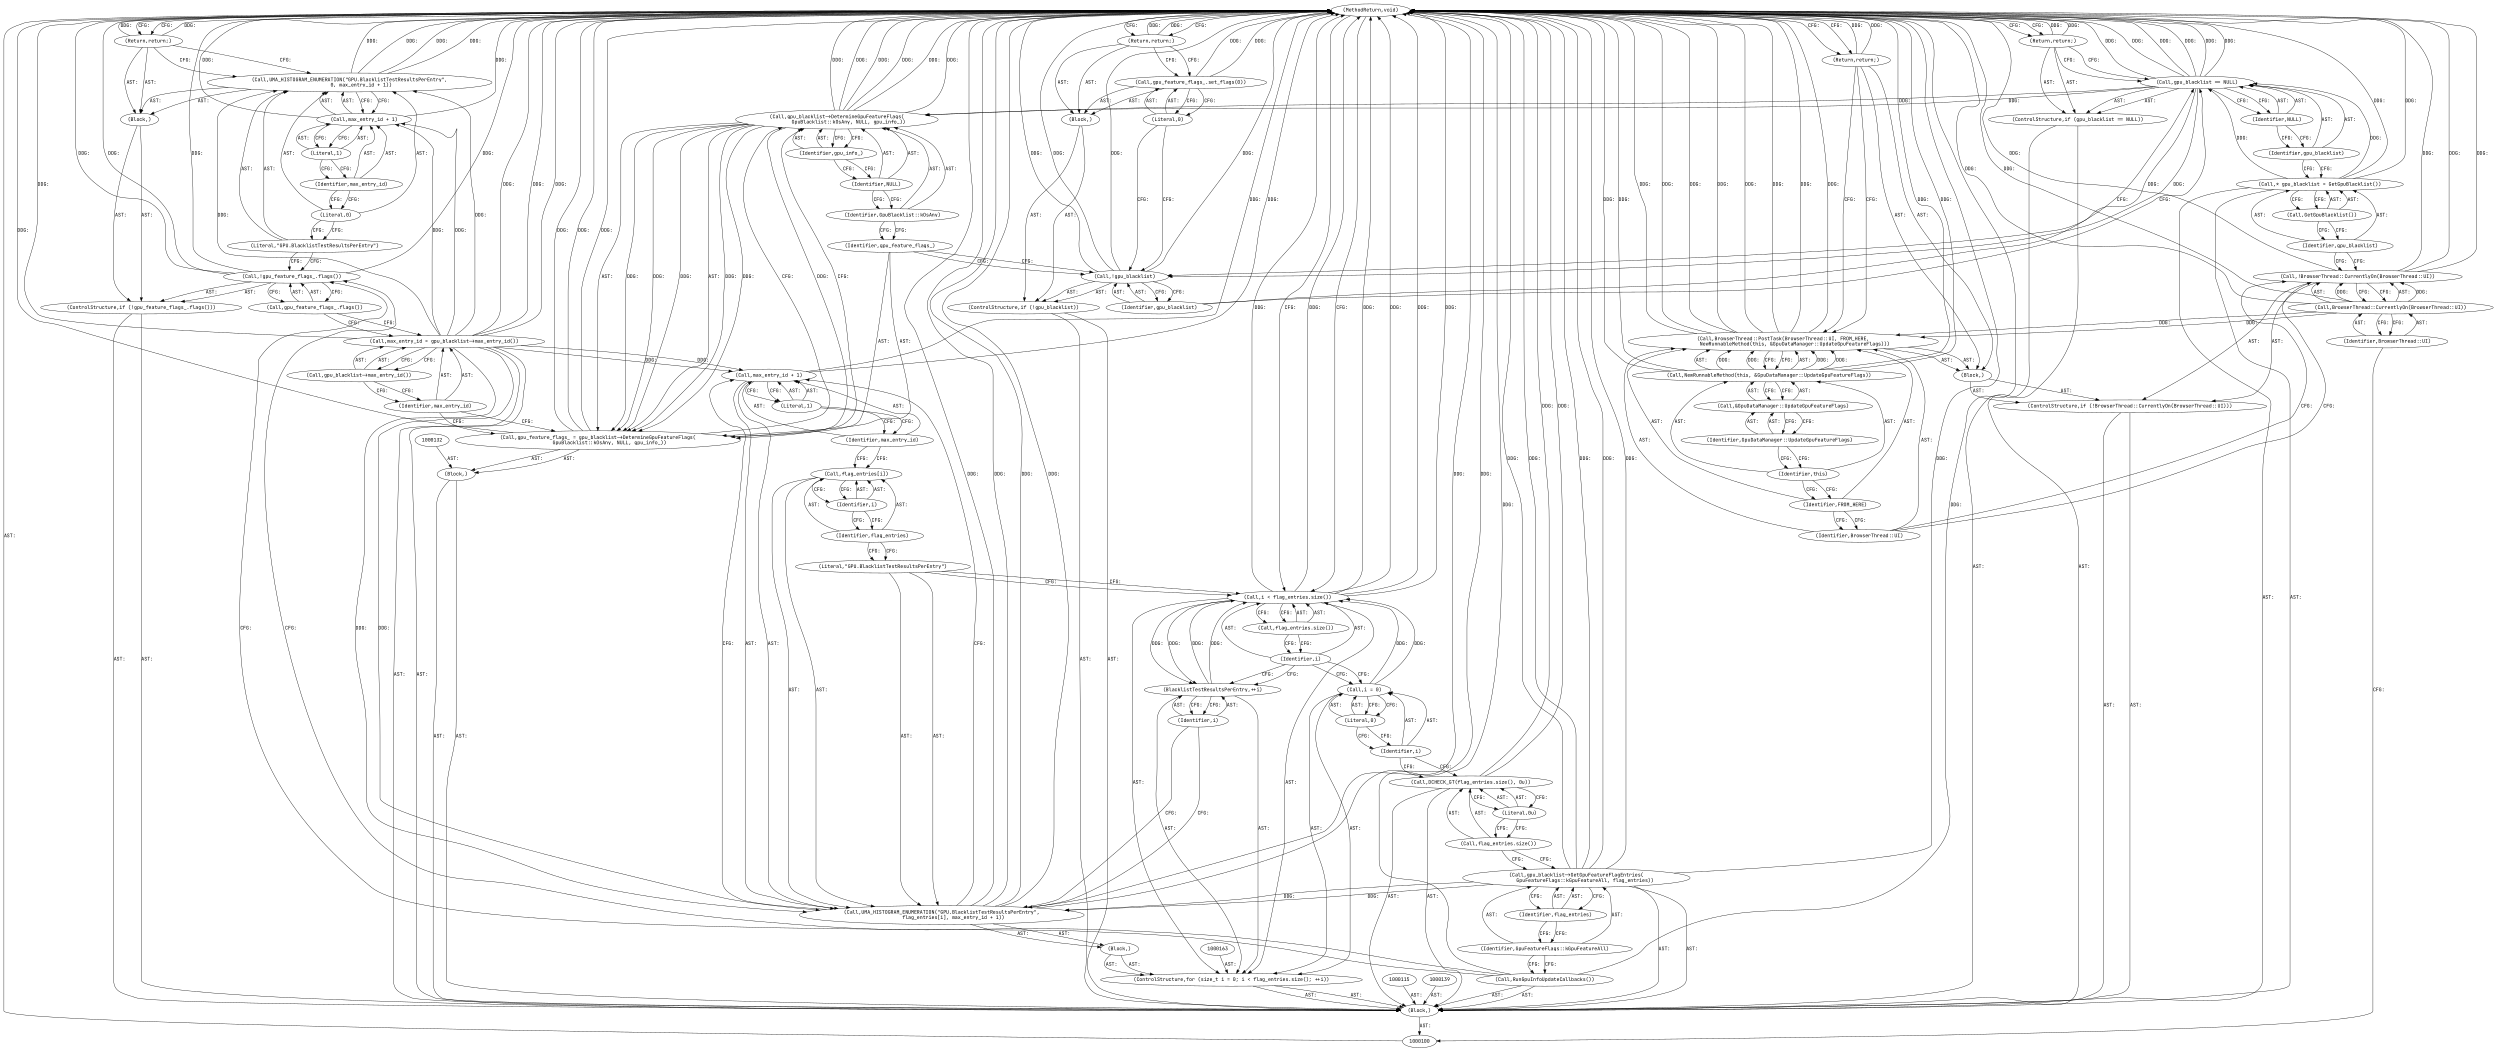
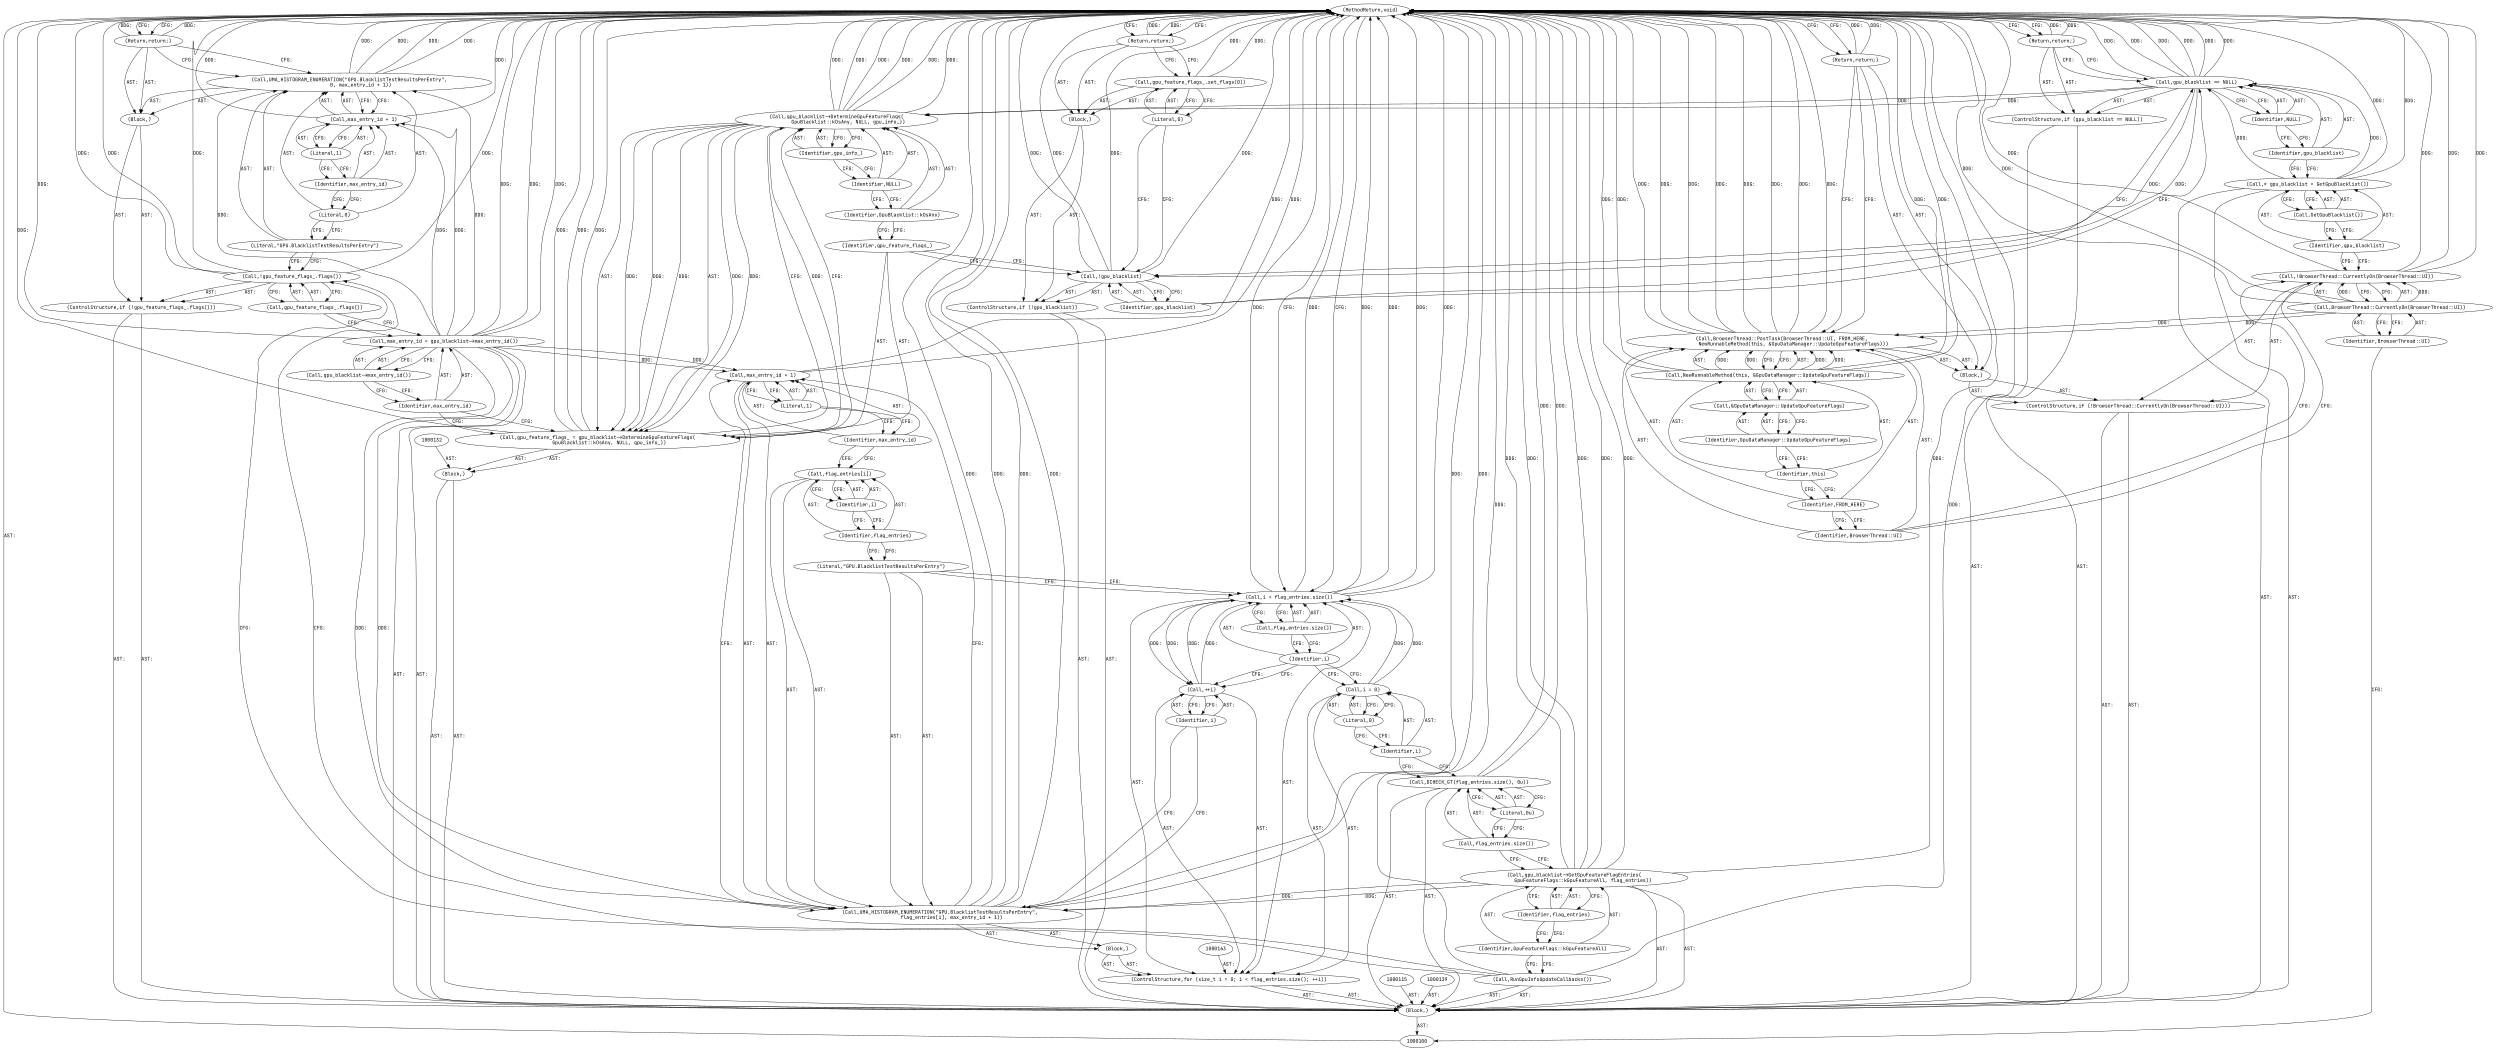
(1213, 690) -> (1202, 690)
